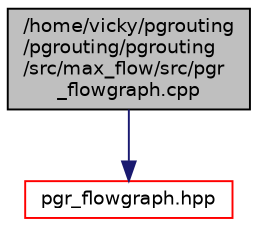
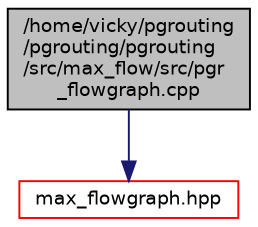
(129, 200) -> (129, 200)
